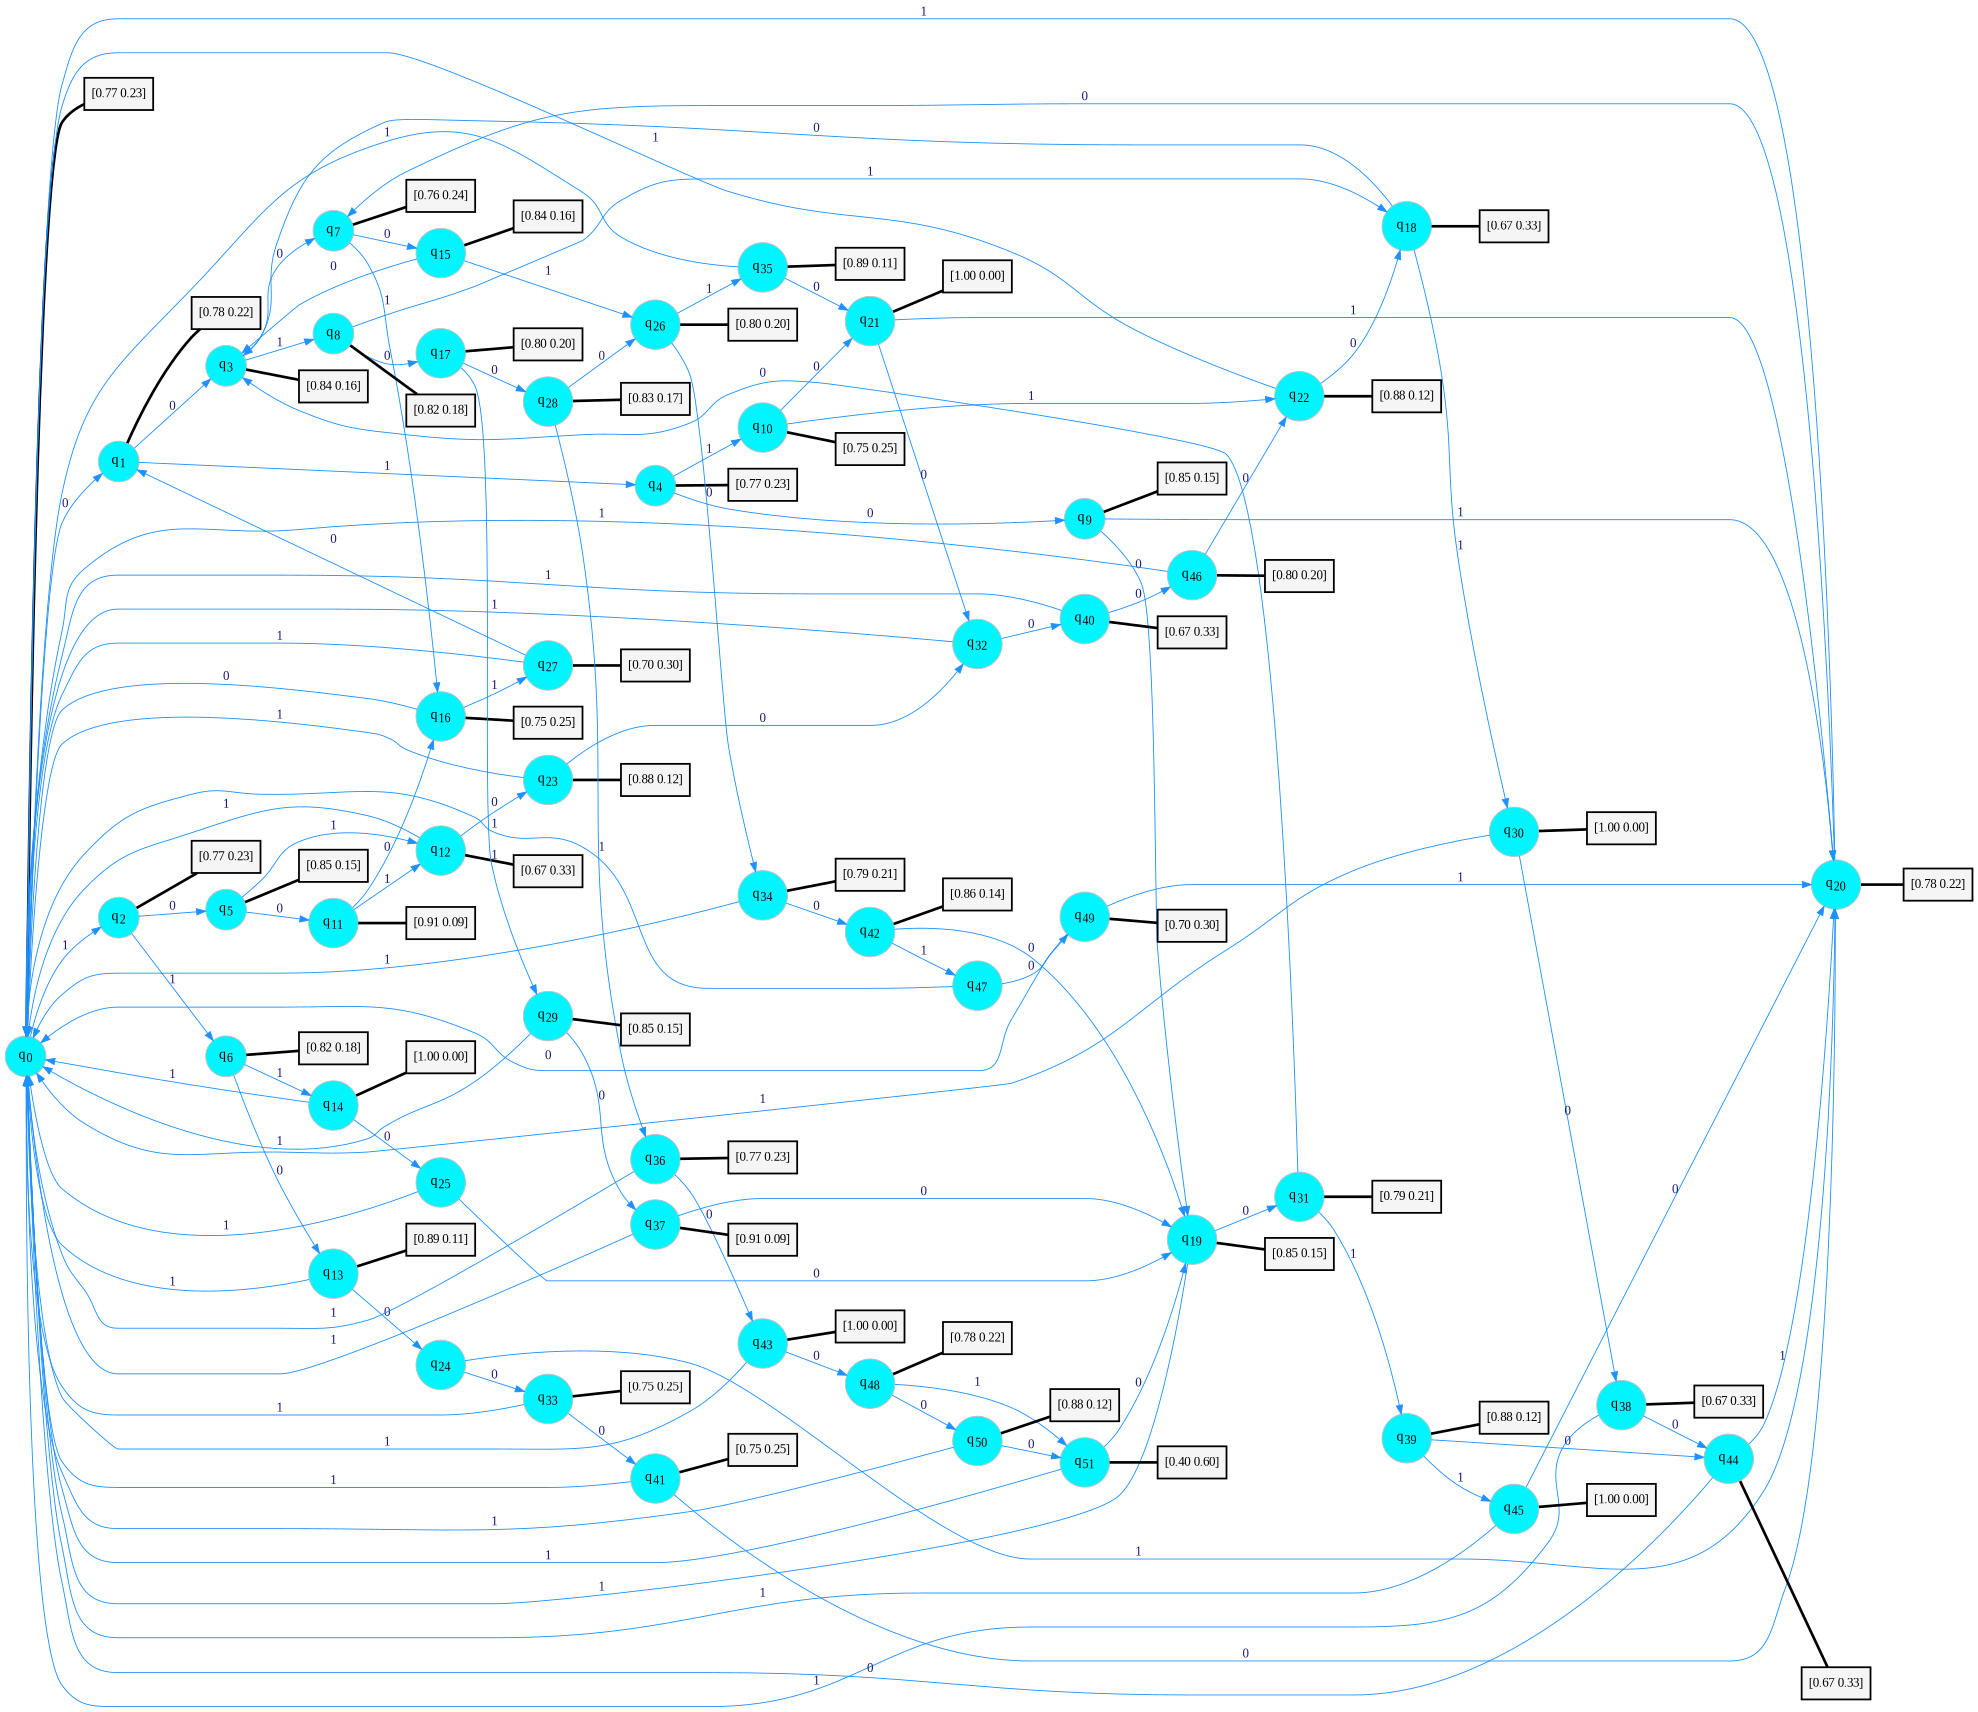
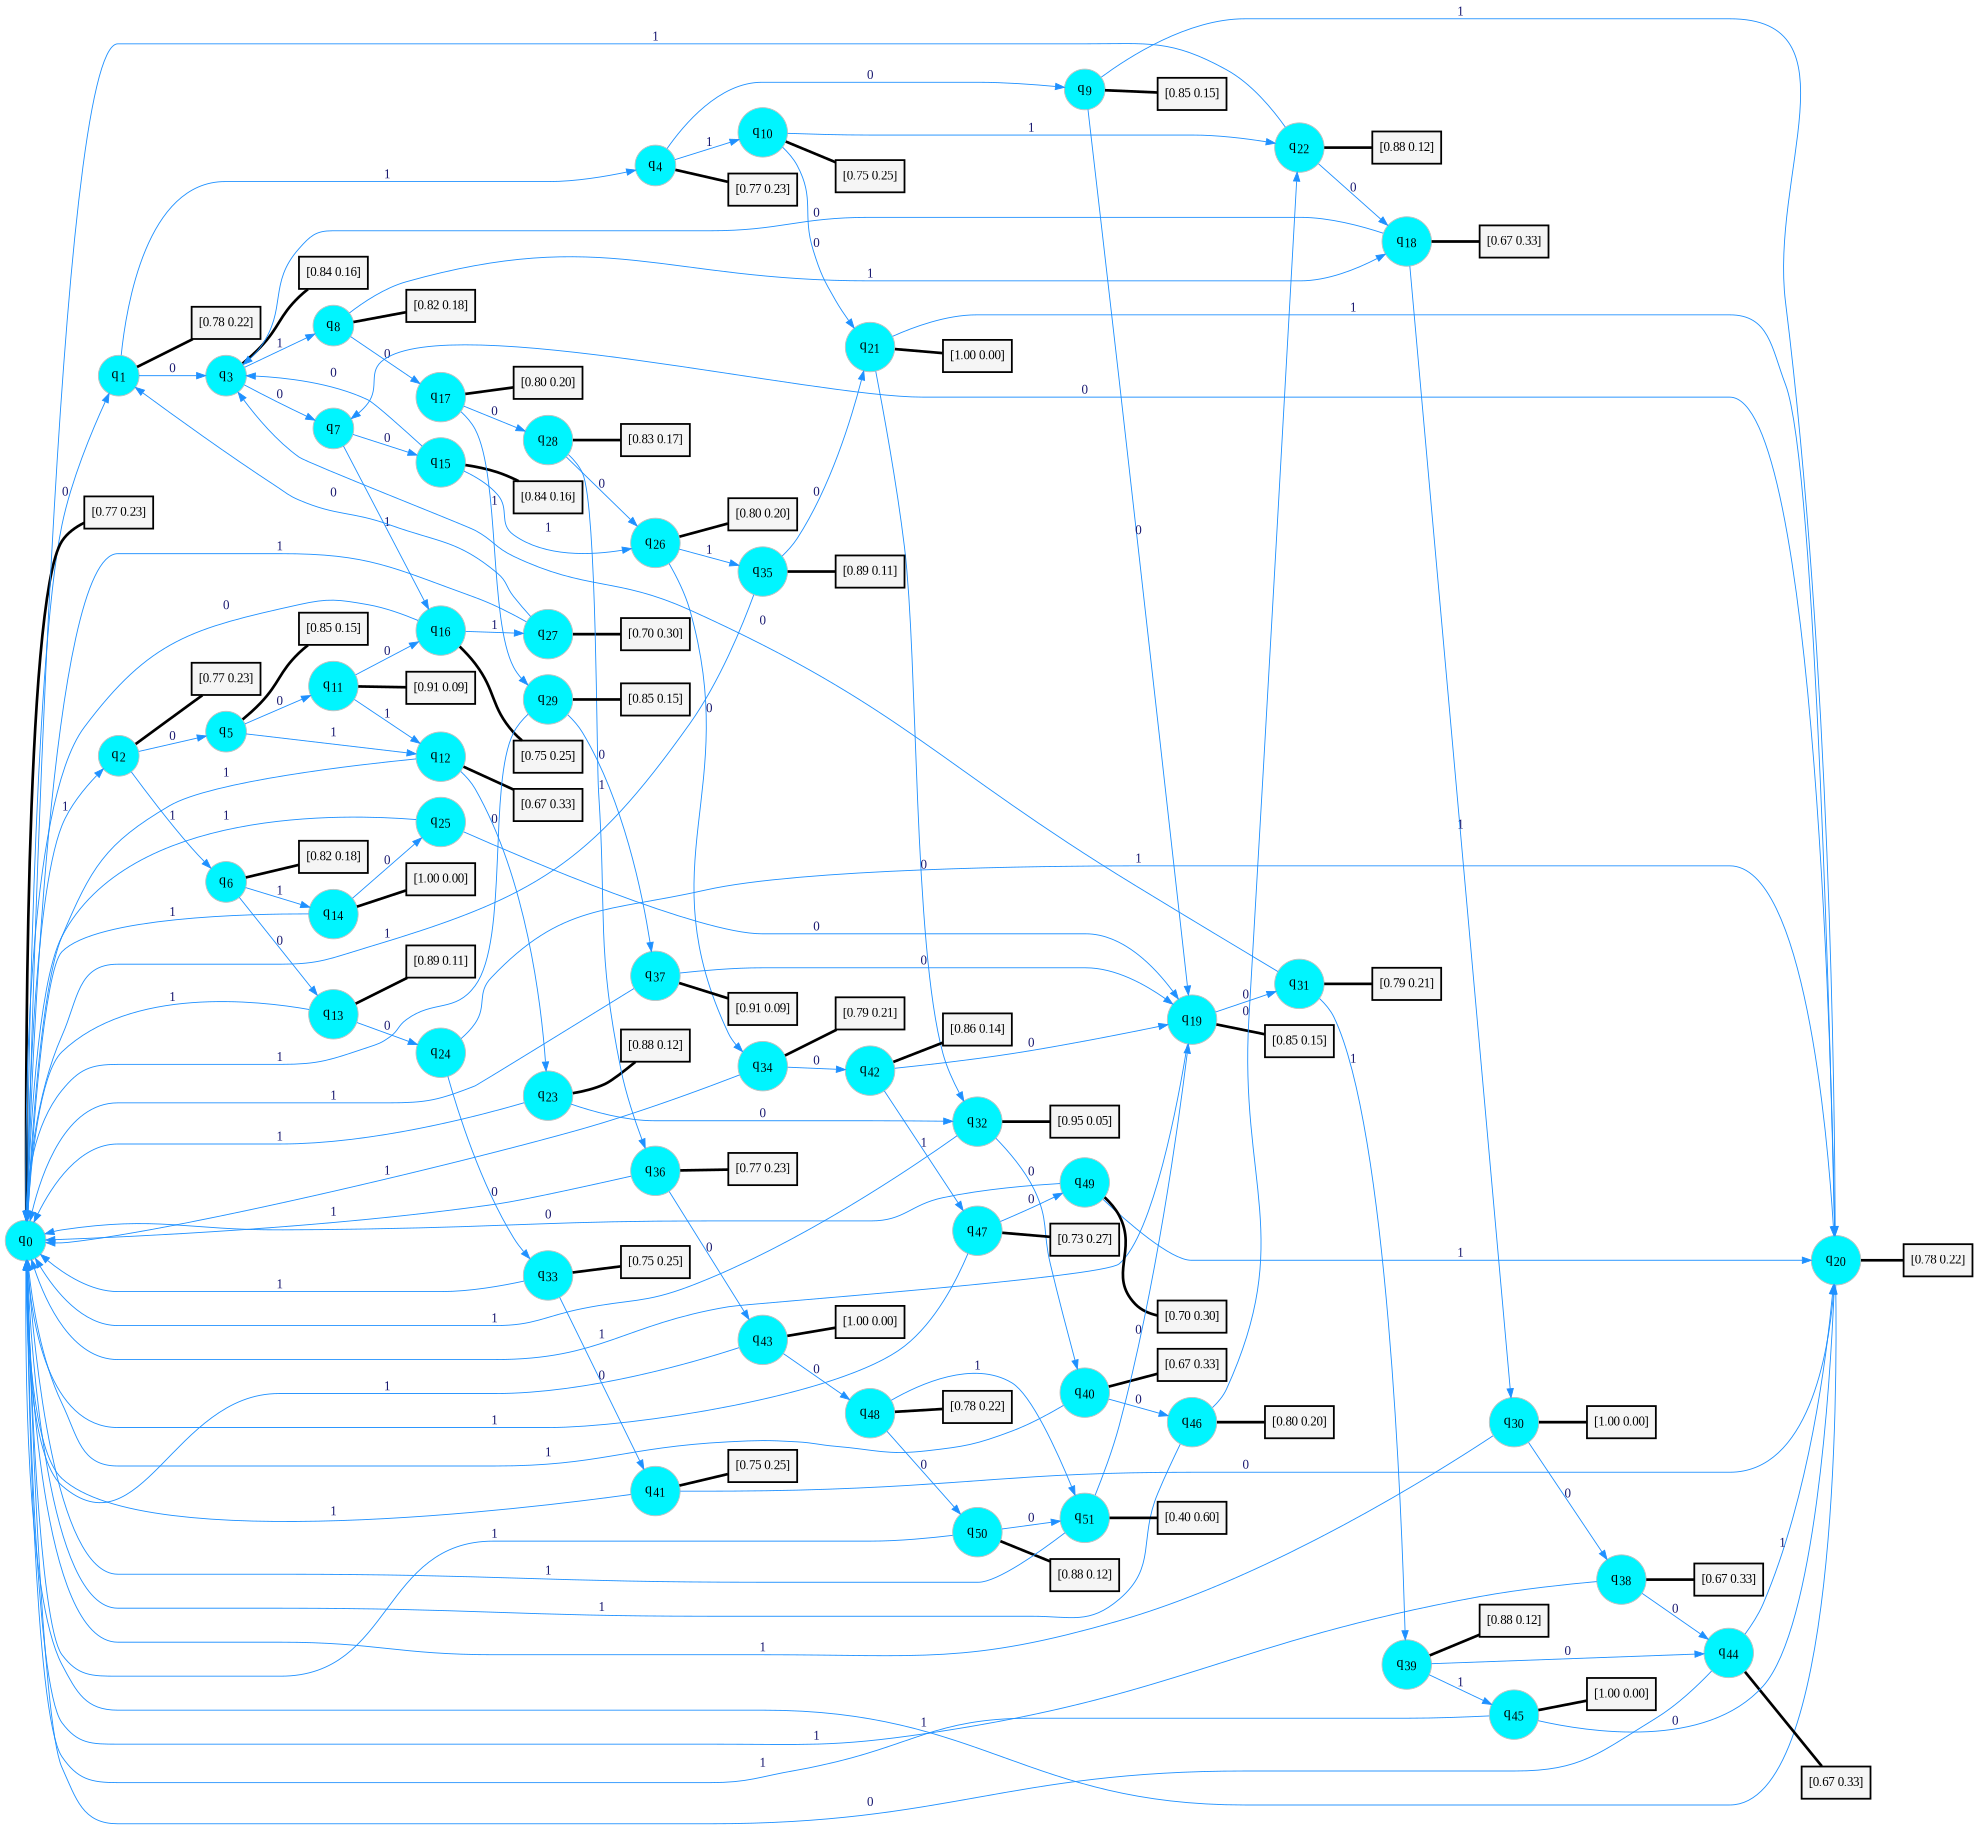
(441, 196) -> none
none -> (1085, 1122)
none -> (1085, 1240)
